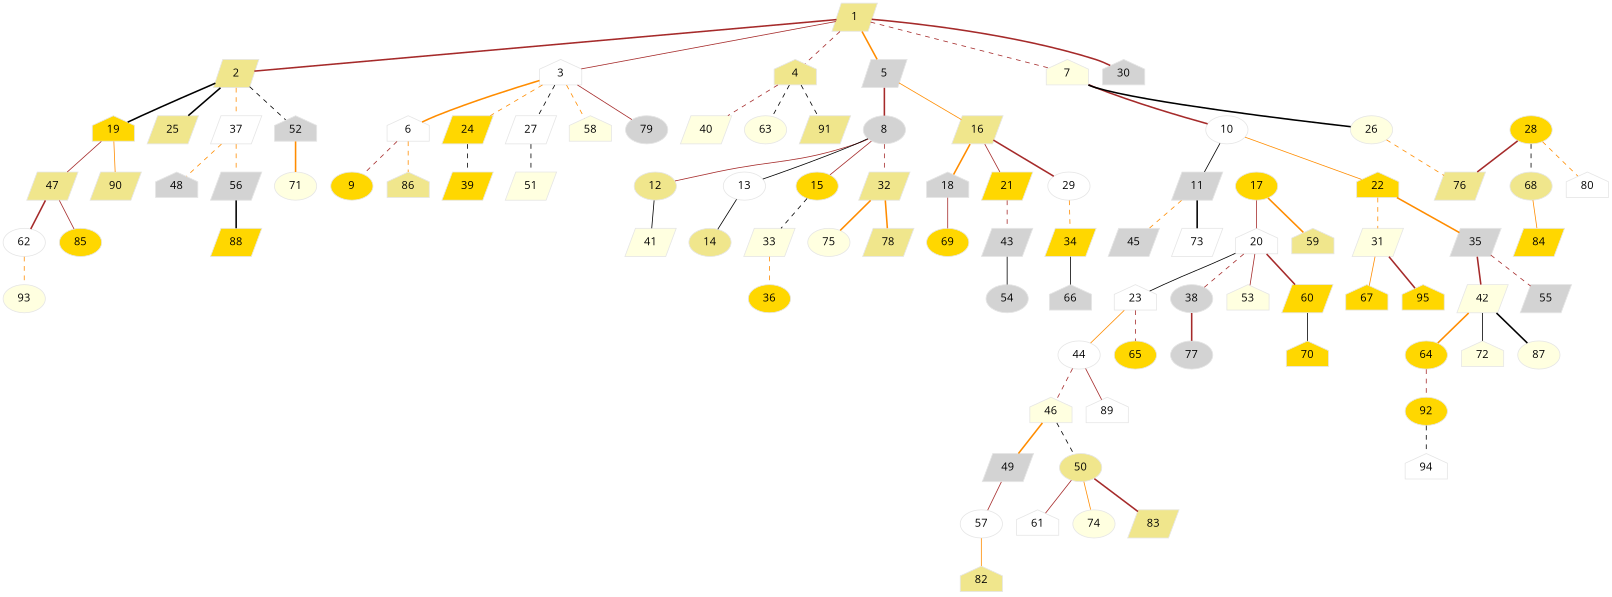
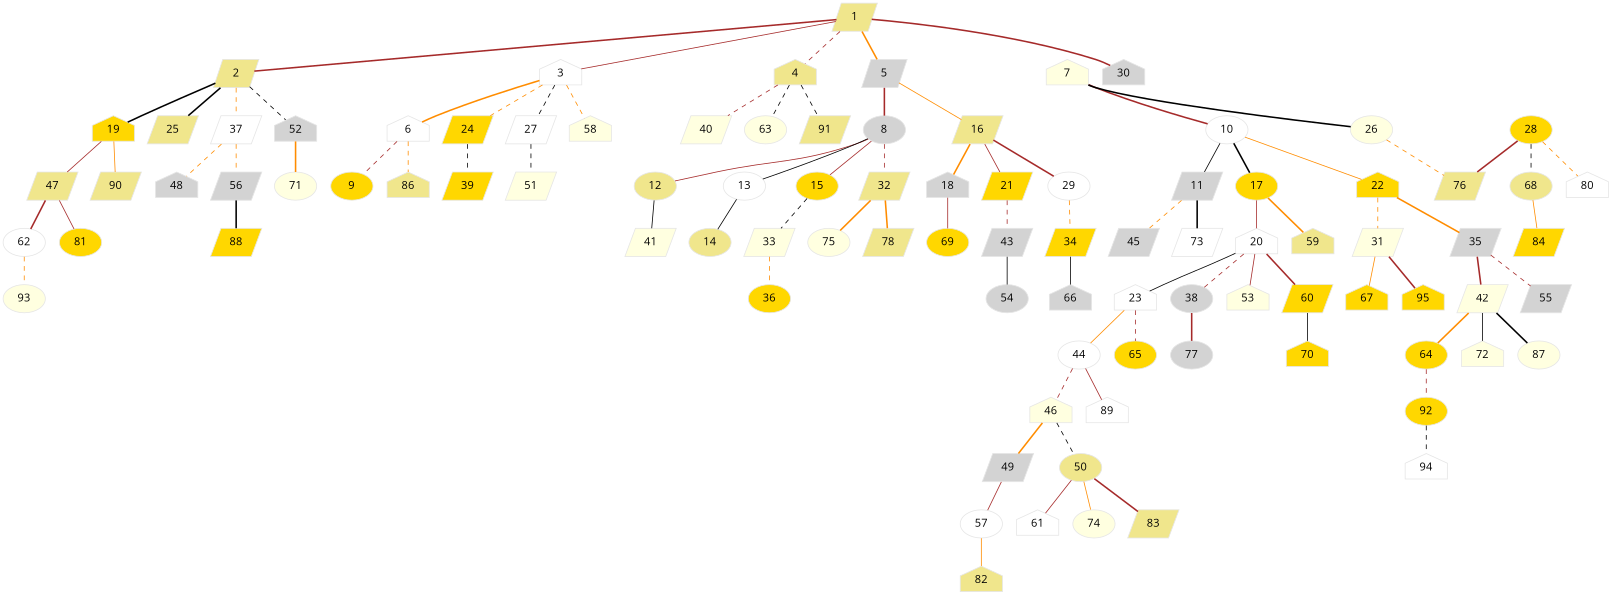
(960, 45) -> none
(647, 130) -> none
none -> (1242, 158)
(81, 242) -> (81, 242)
